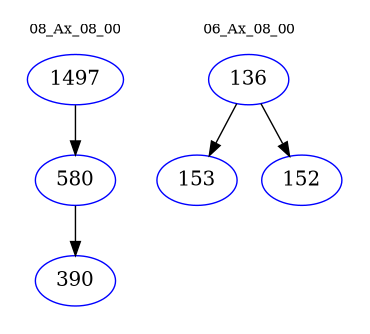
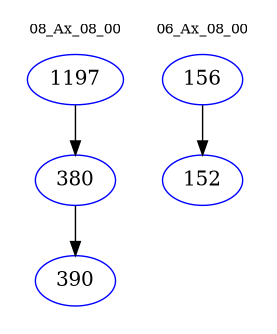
(75, 80) -> (75, 80)
(249, 80) -> (203, 80)
(75, 180) -> (75, 180)
(197, 180) -> none
